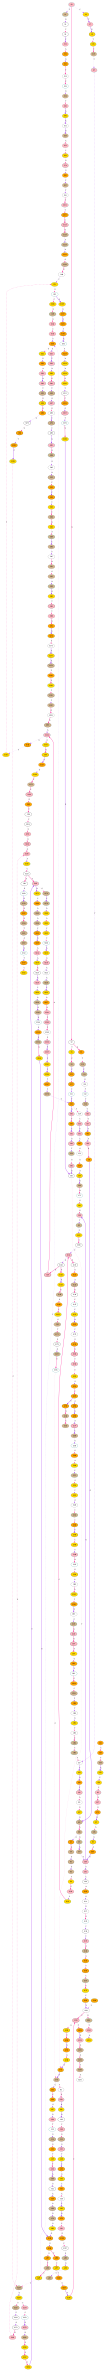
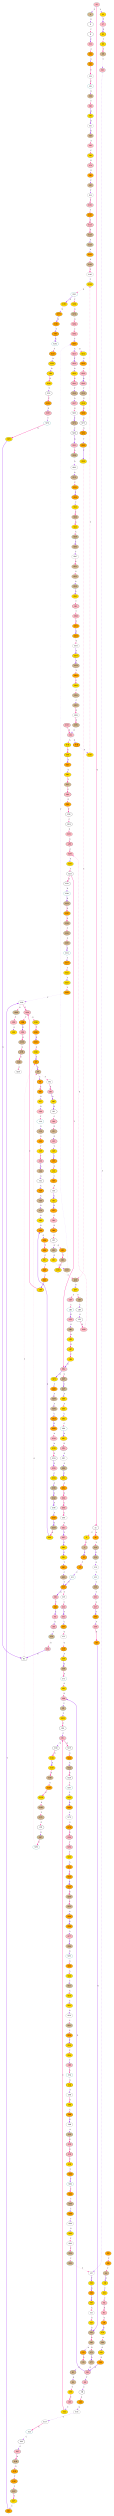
none -> (67, 983)
(55, 1269) -> none
(74, 1401) -> (69, 1911)
(79, 1792) -> (91, 2303)
